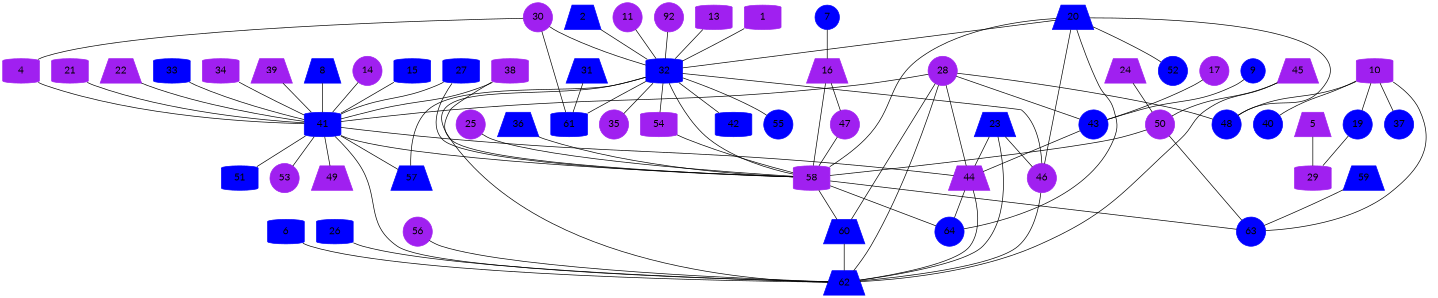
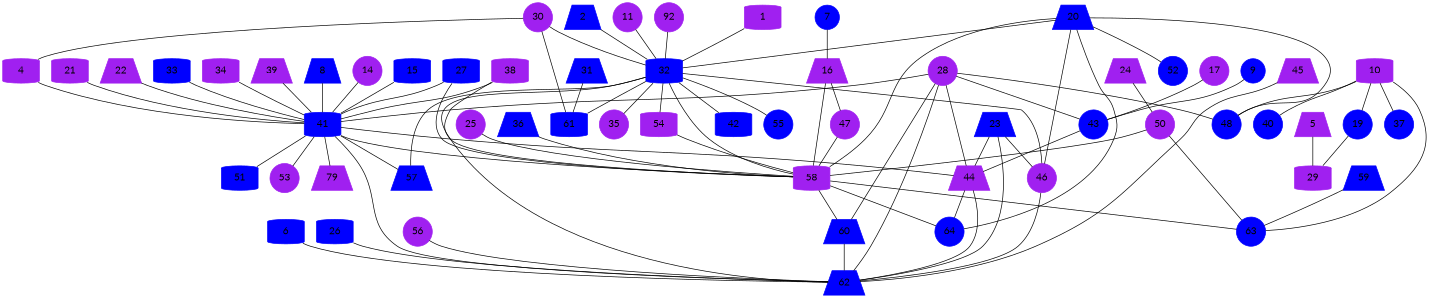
(714, 17) -> none
(1213, 100) -> none
(332, 178) -> (332, 178)
